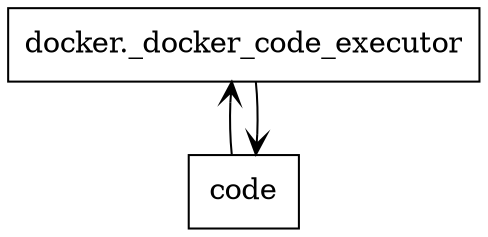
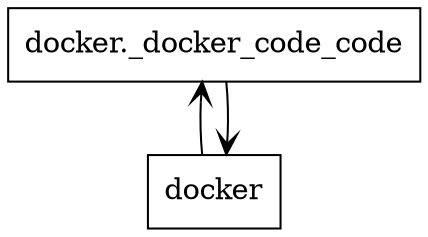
(244, 45) -> (214, 45)
(244, 192) -> (214, 192)
